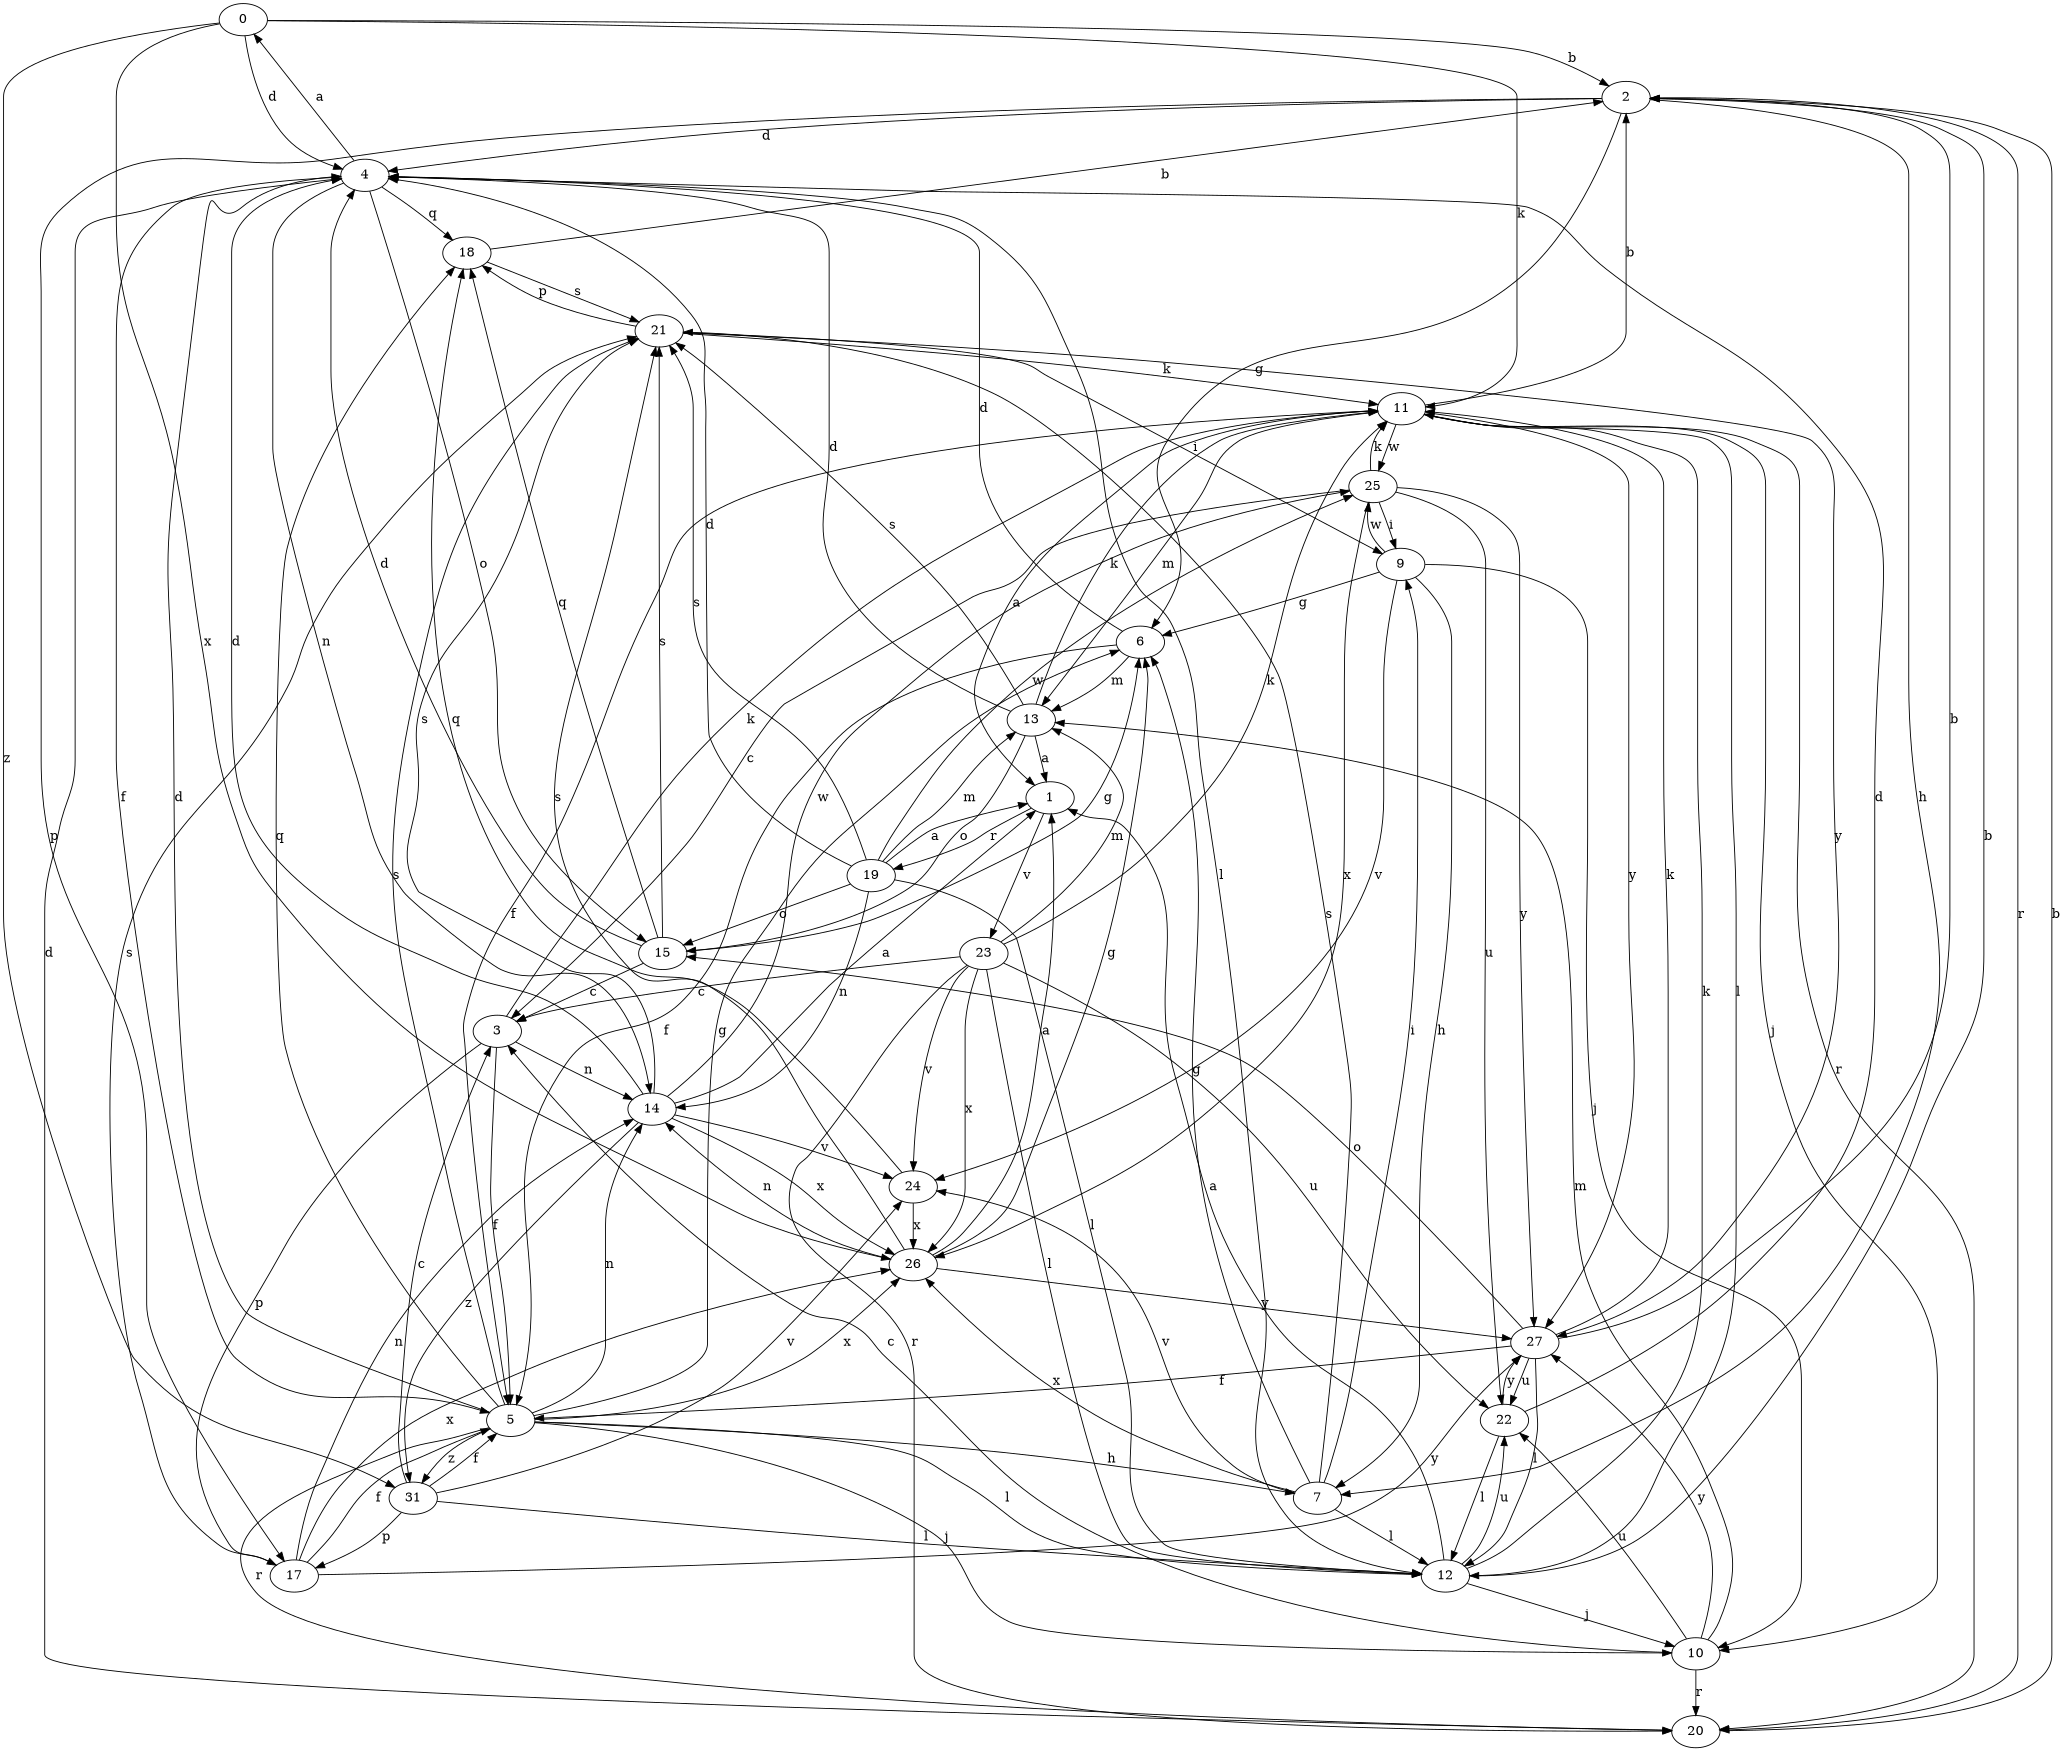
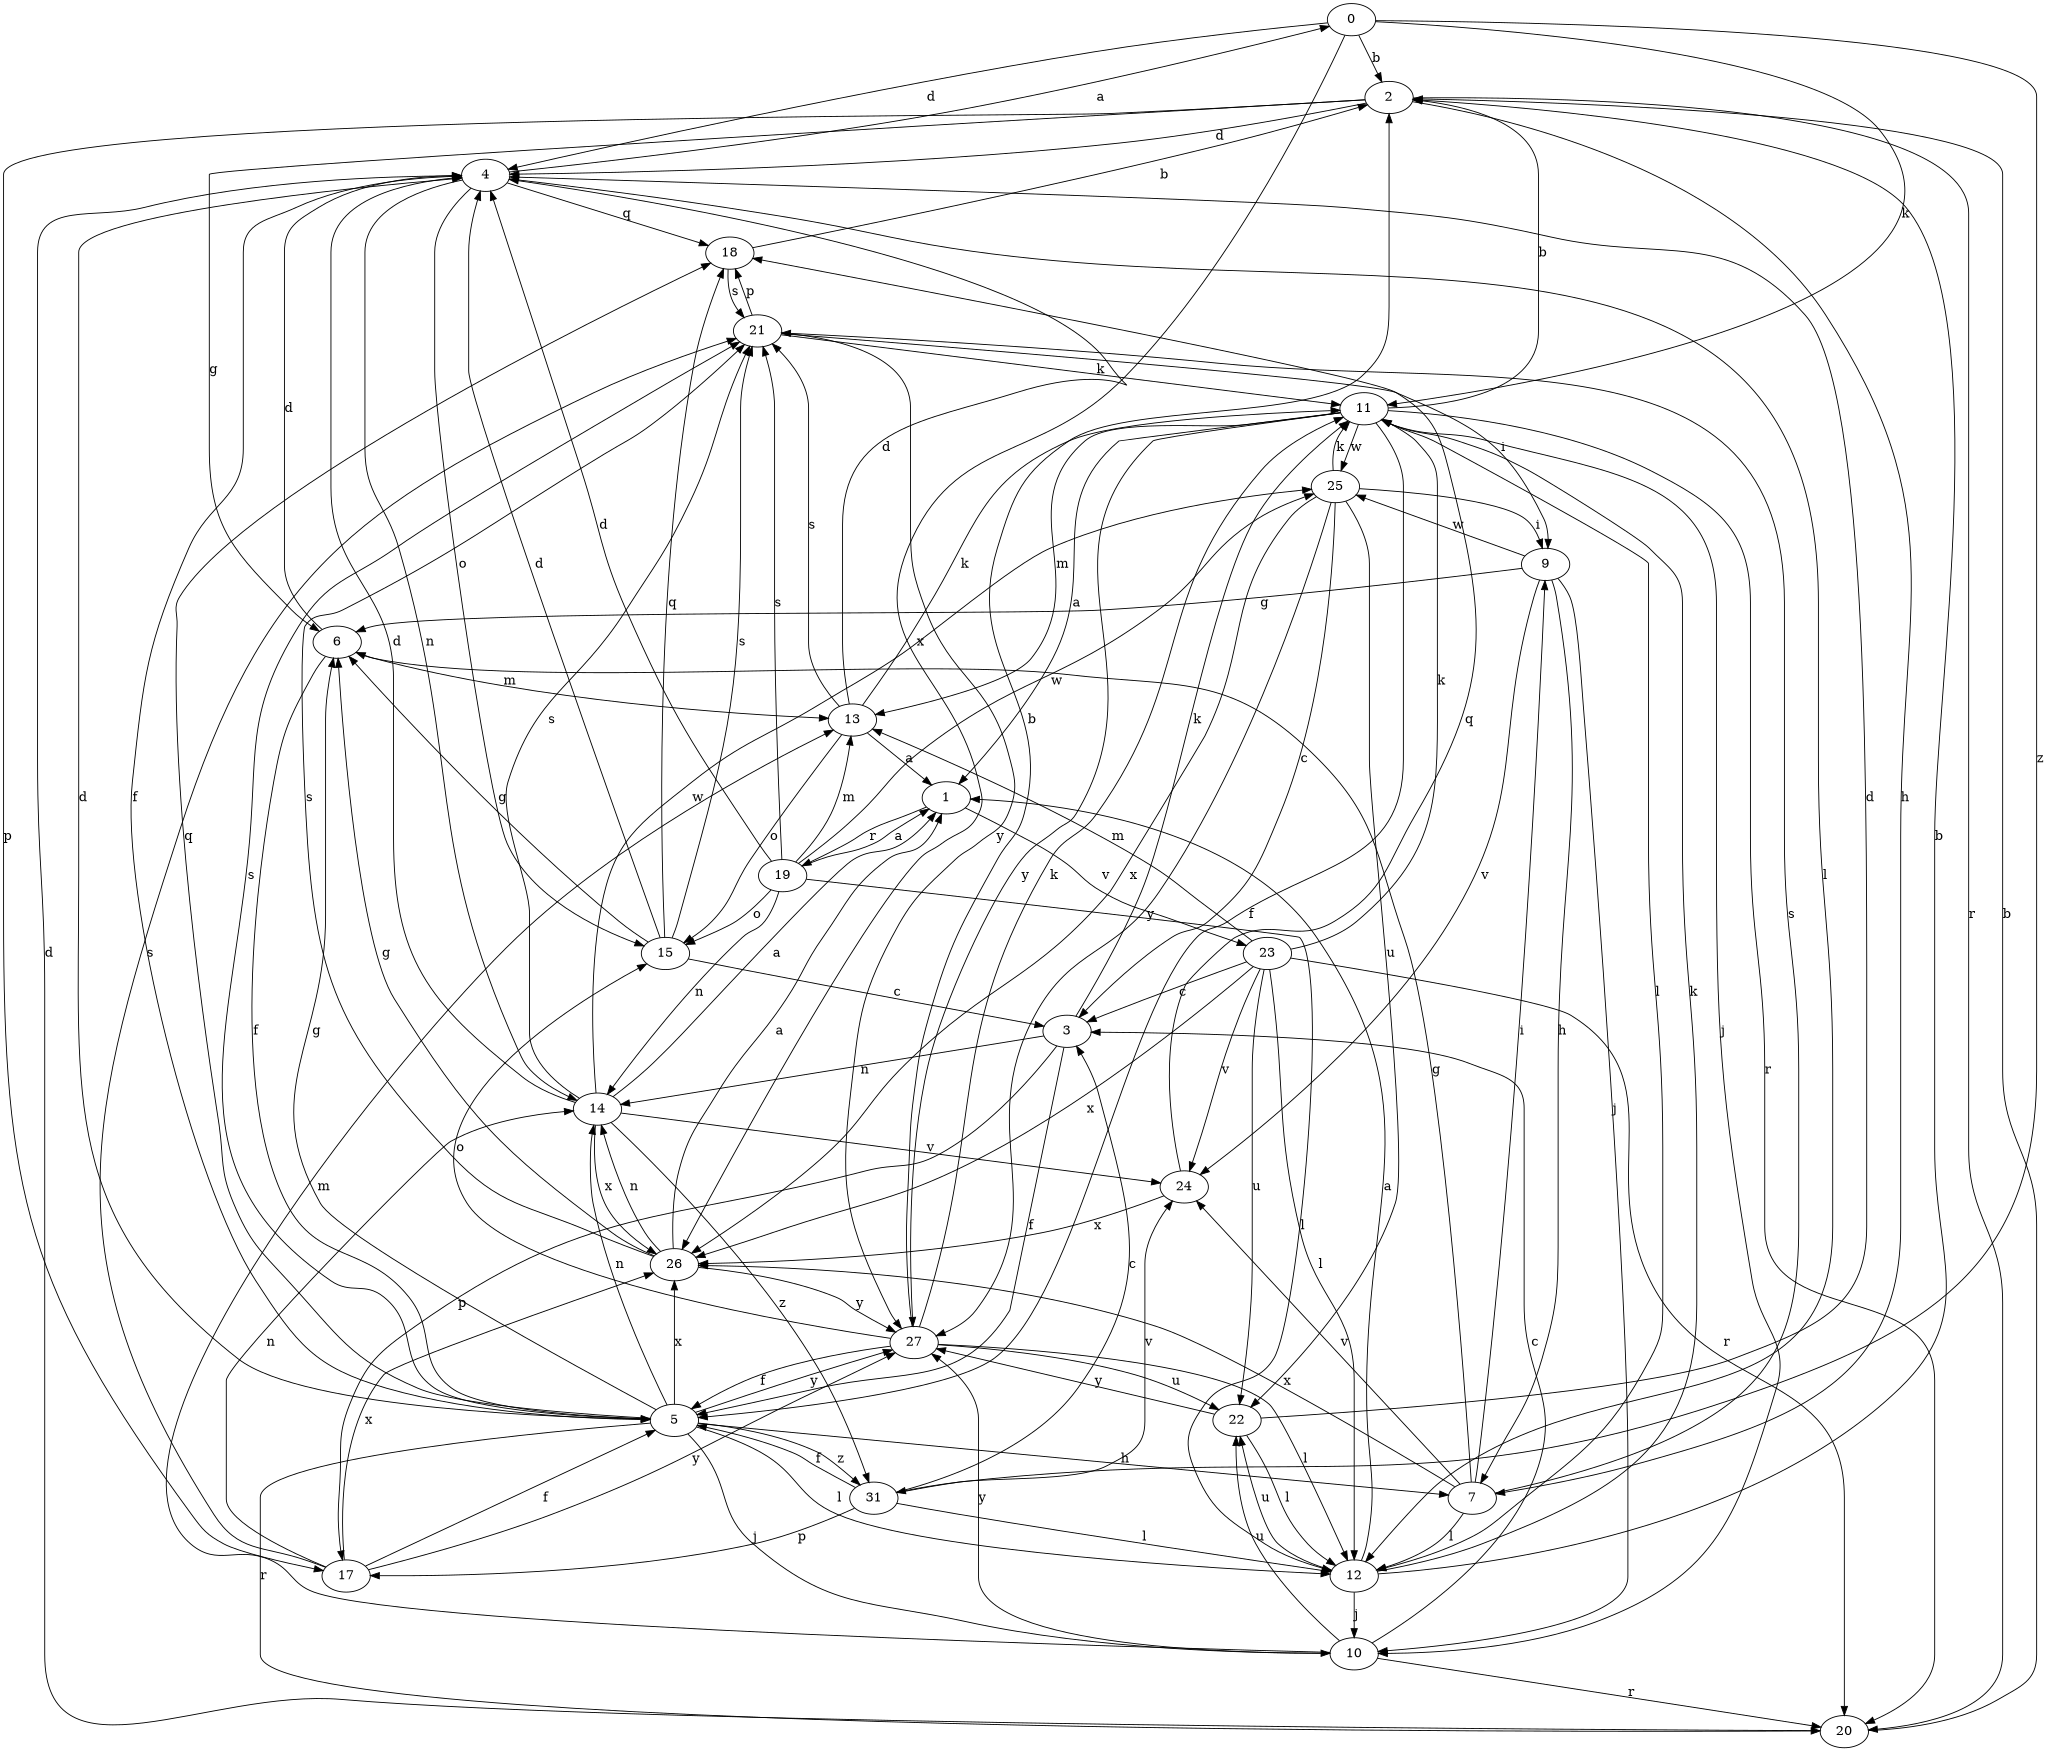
none -> (789, 1381)
